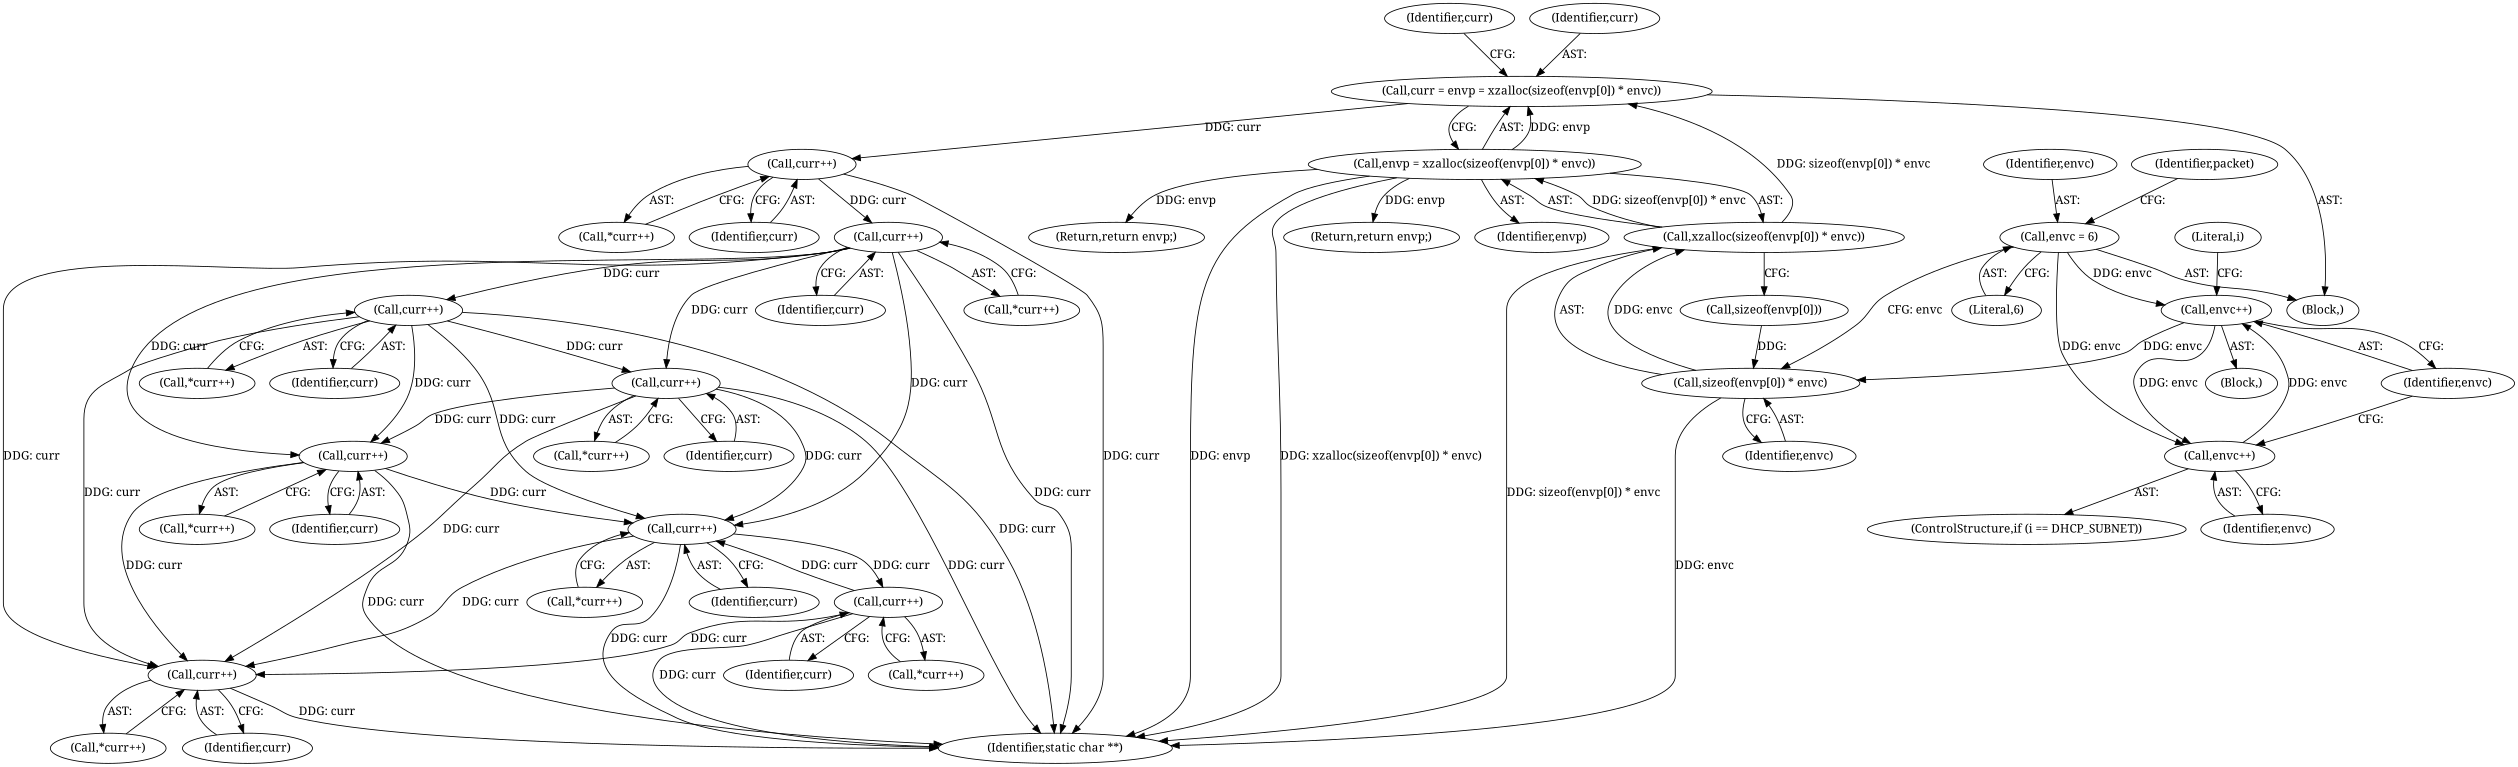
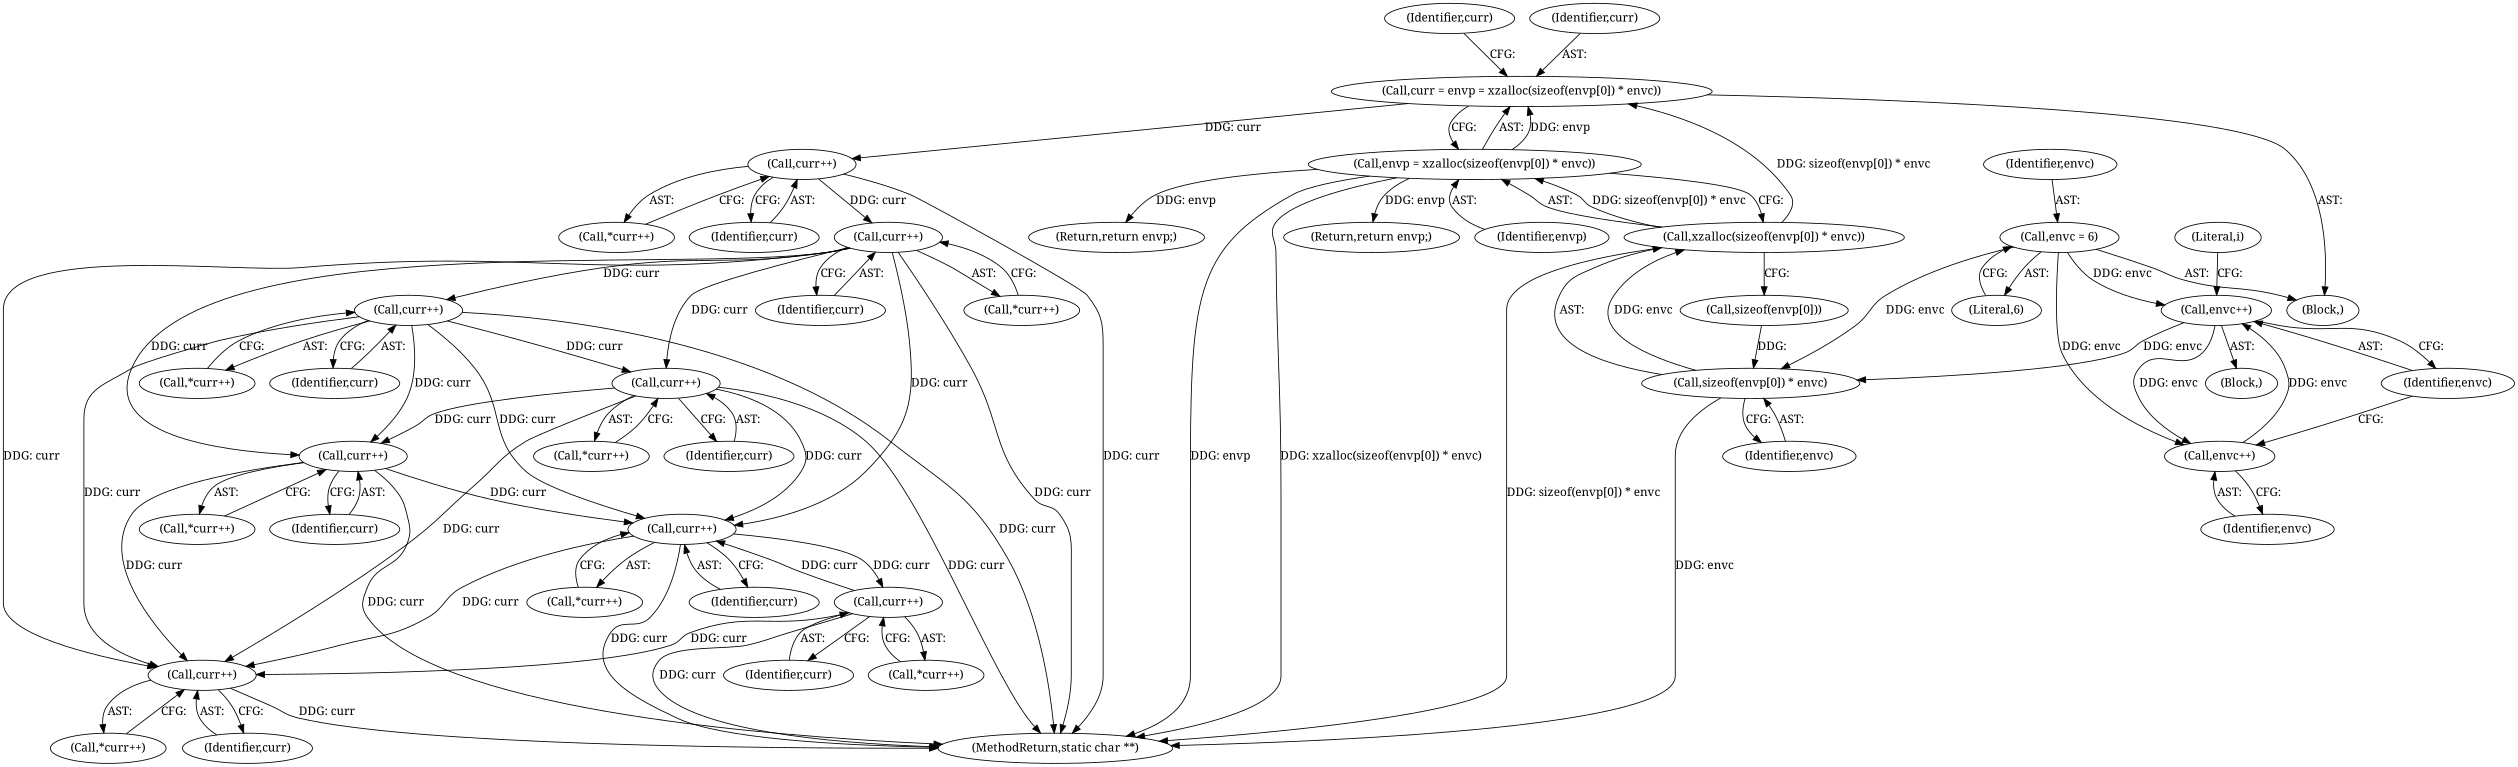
(2205, 164) -> none
(1495, 201) -> (1458, 214)
(1773, 201) -> (1773, 201)
(1997, 274) -> (1997, 274)
(2038, 274) -> (2038, 274)
(1915, 310) -> (1915, 310)
(2027, 529) -> none
(1055, 748) -> (1055, 748)
